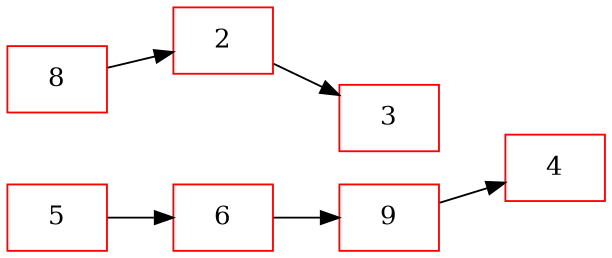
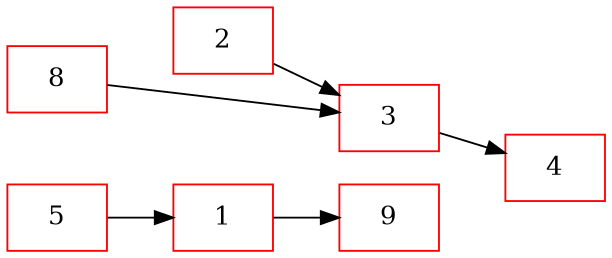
(131, 62) -> (214, 98)
(463, 195) -> (463, 140)
(223, 218) -> (223, 218)
